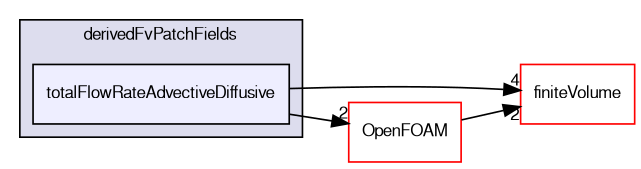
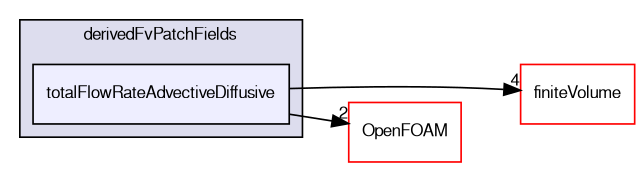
(483, 115) -> none
